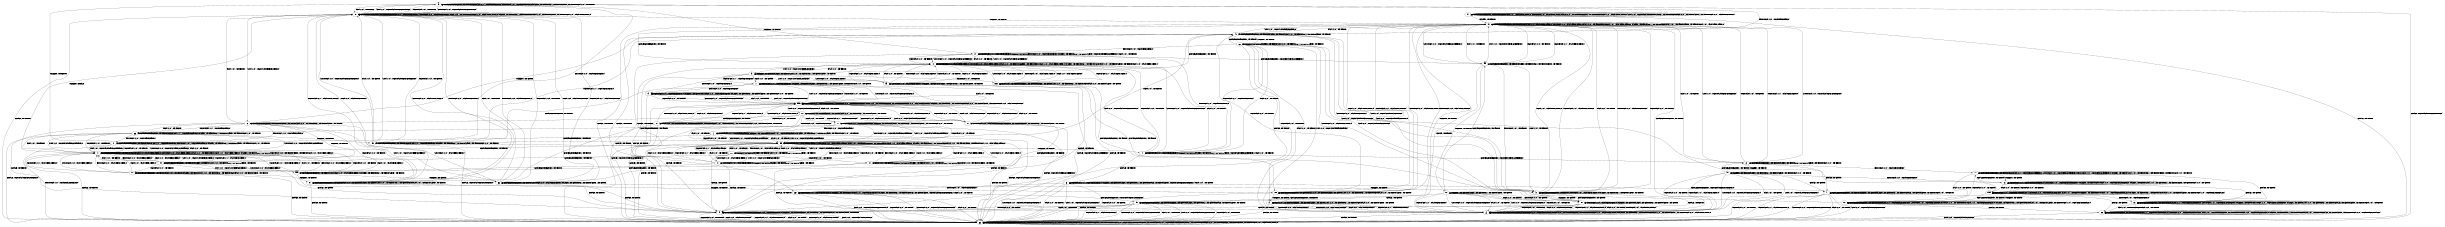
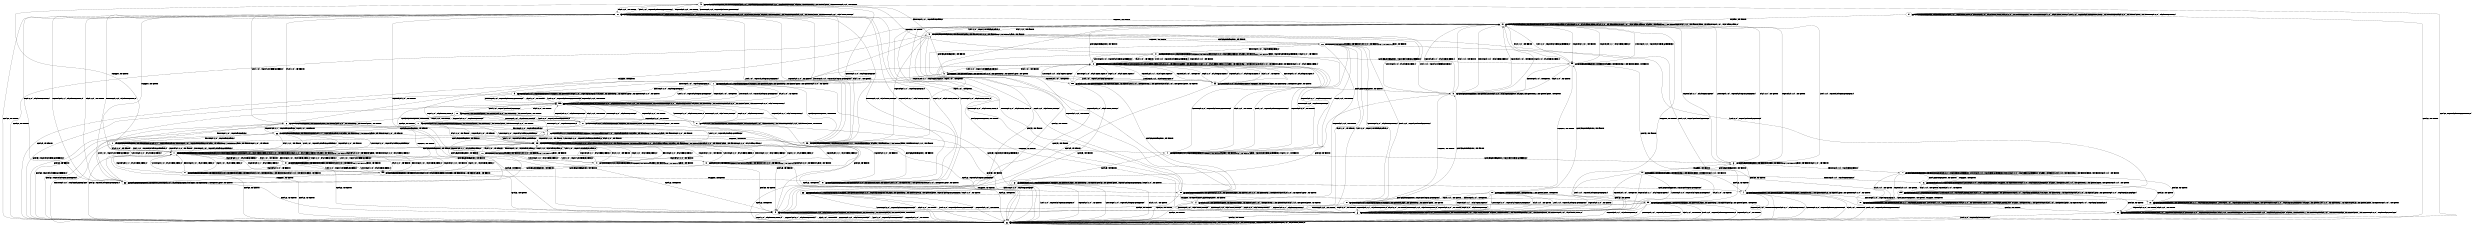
(77, 84) -> (150, 84)
(1017, 186) -> none
